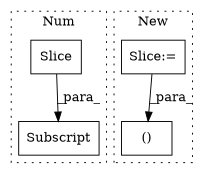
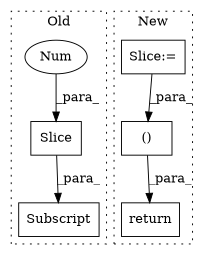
(59, 22) -> (59, 22)
none -> (56, 57)
none -> (150, 220)
